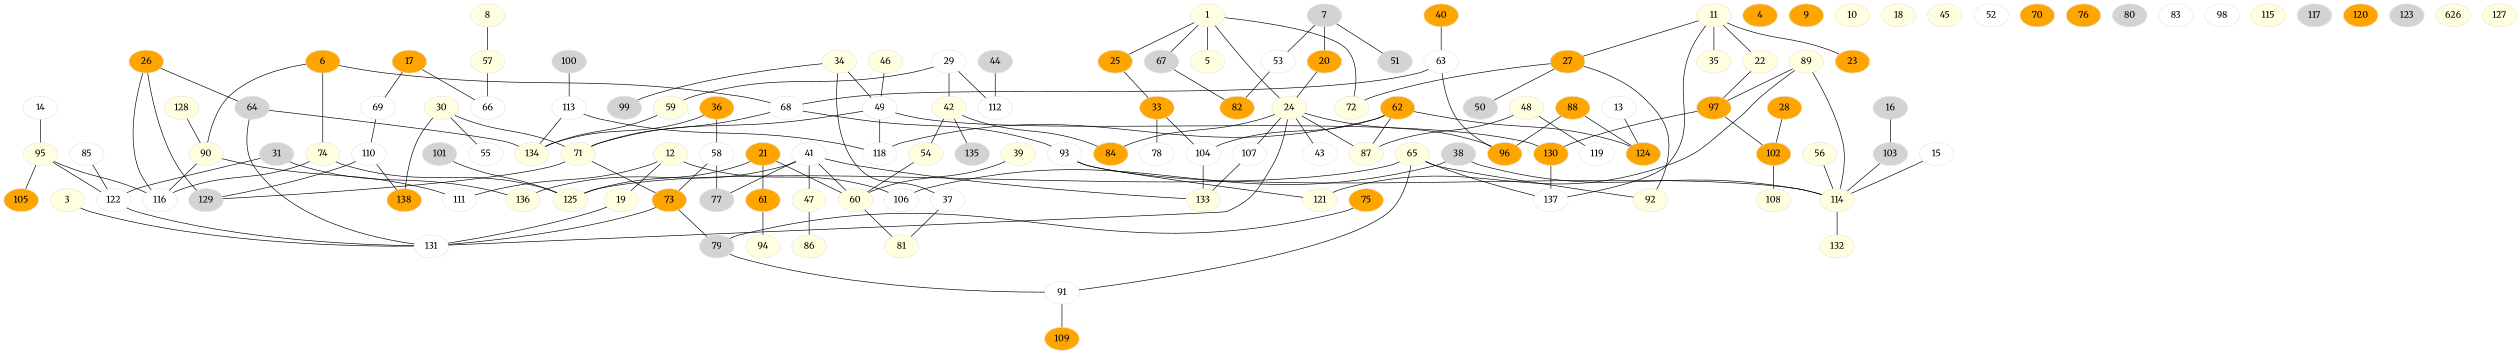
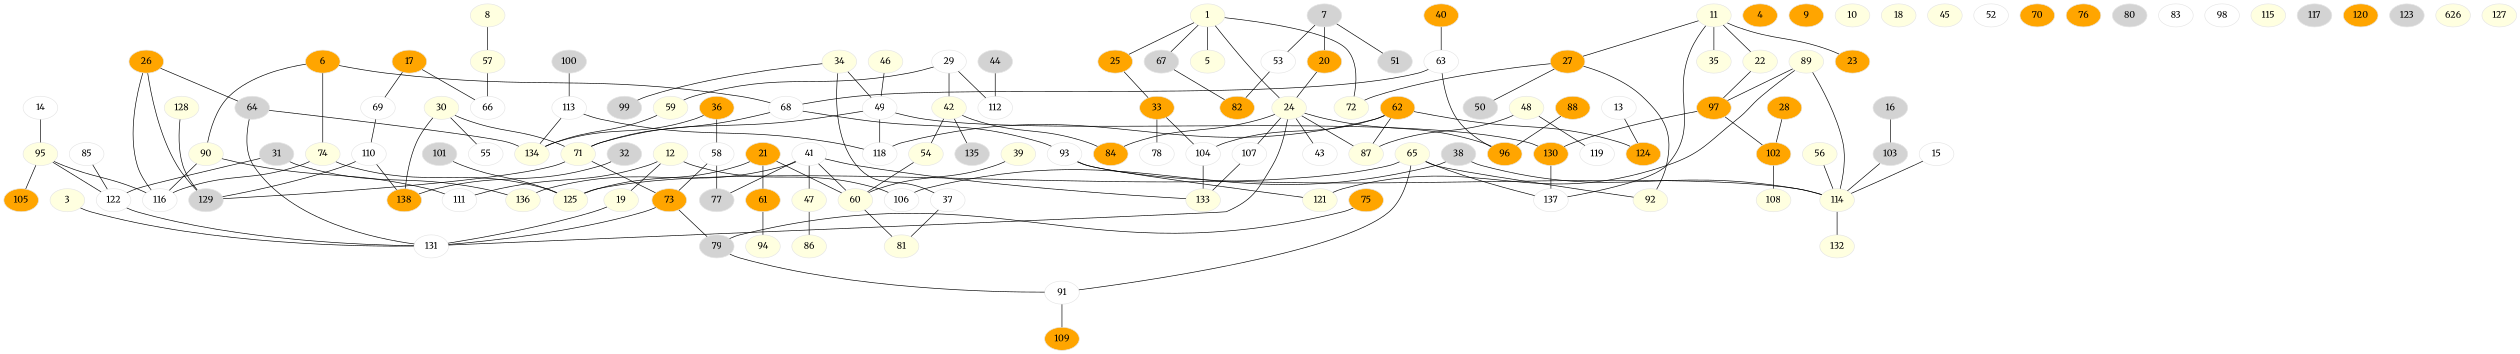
(1604, 128) -> none
(194, 131) -> (181, 157)
none -> (624, 154)
